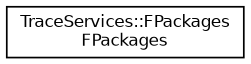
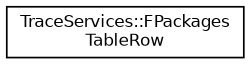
(125, 32) -> (125, 32)
